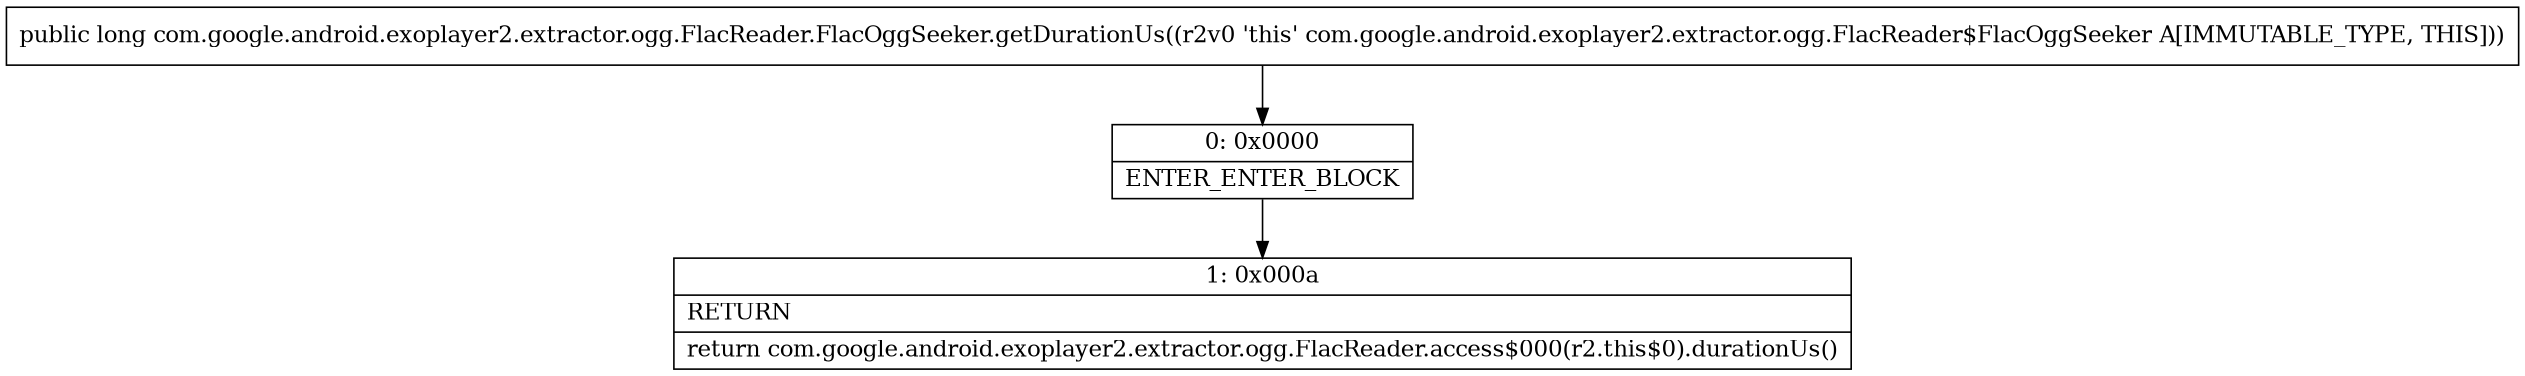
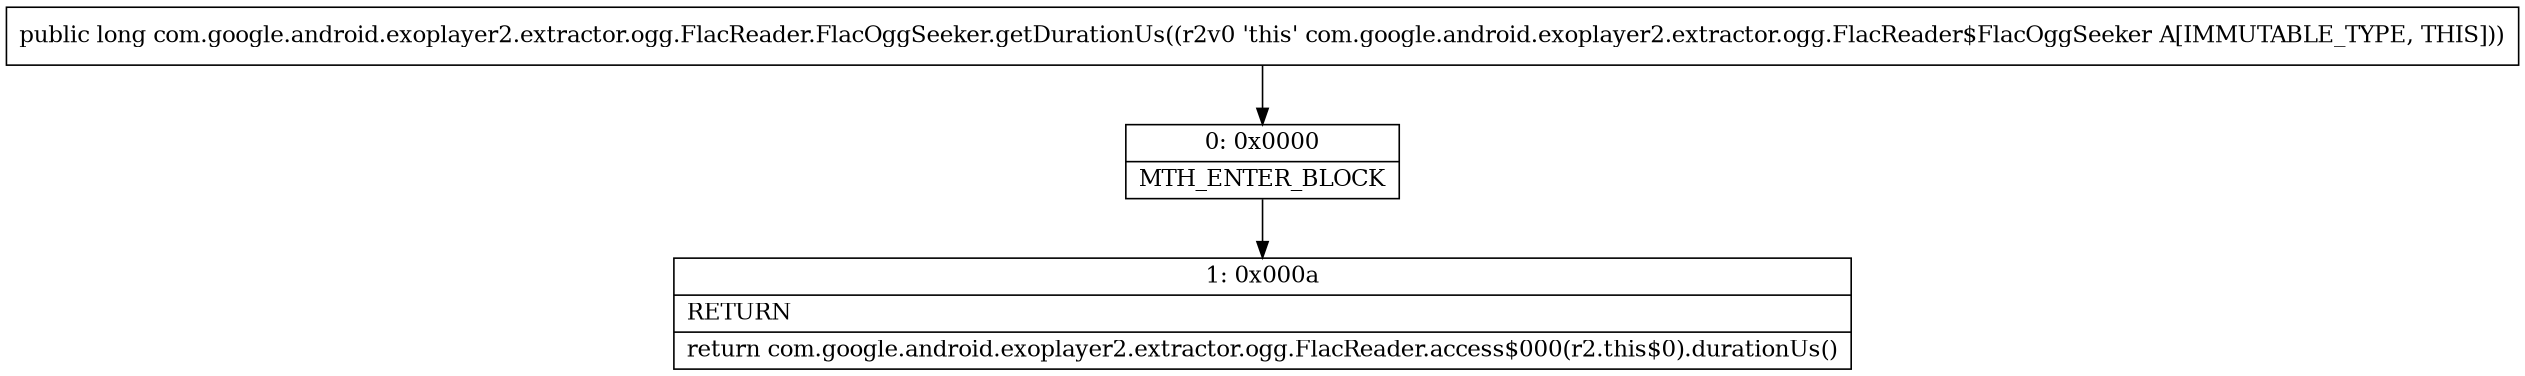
(1263, 179) -> (1263, 179)
